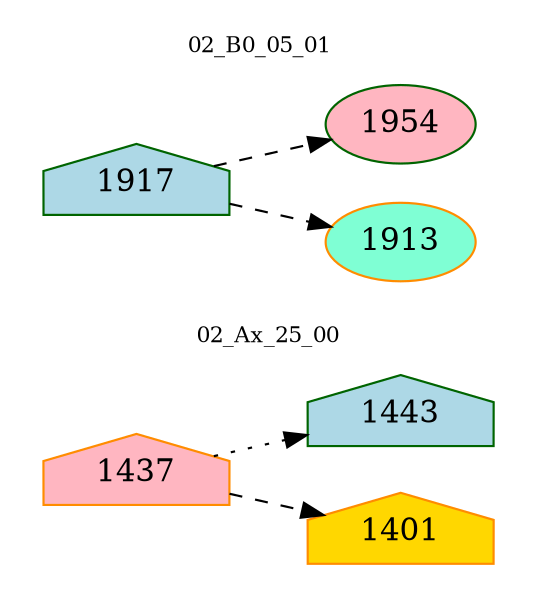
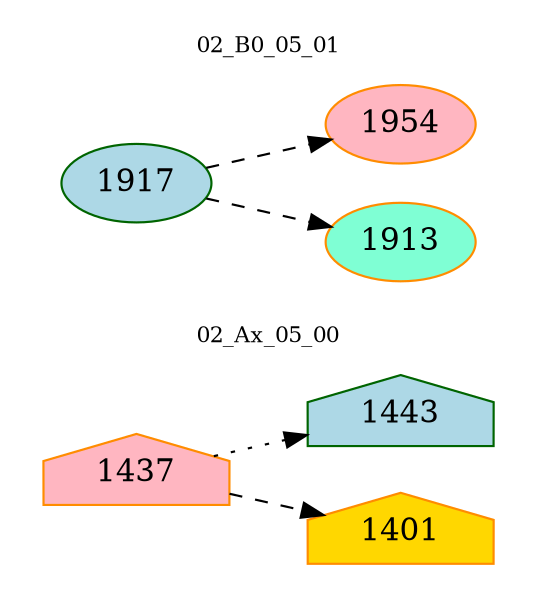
(401, 124) -> (401, 124)
(136, 183) -> (136, 183)
(269, 337) -> (269, 337)
